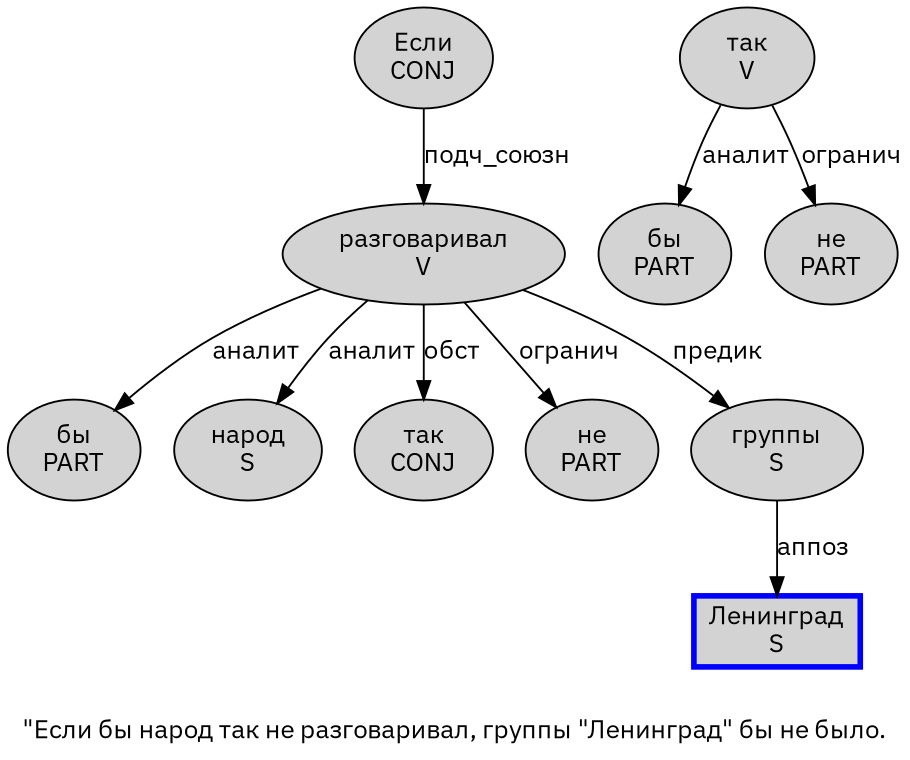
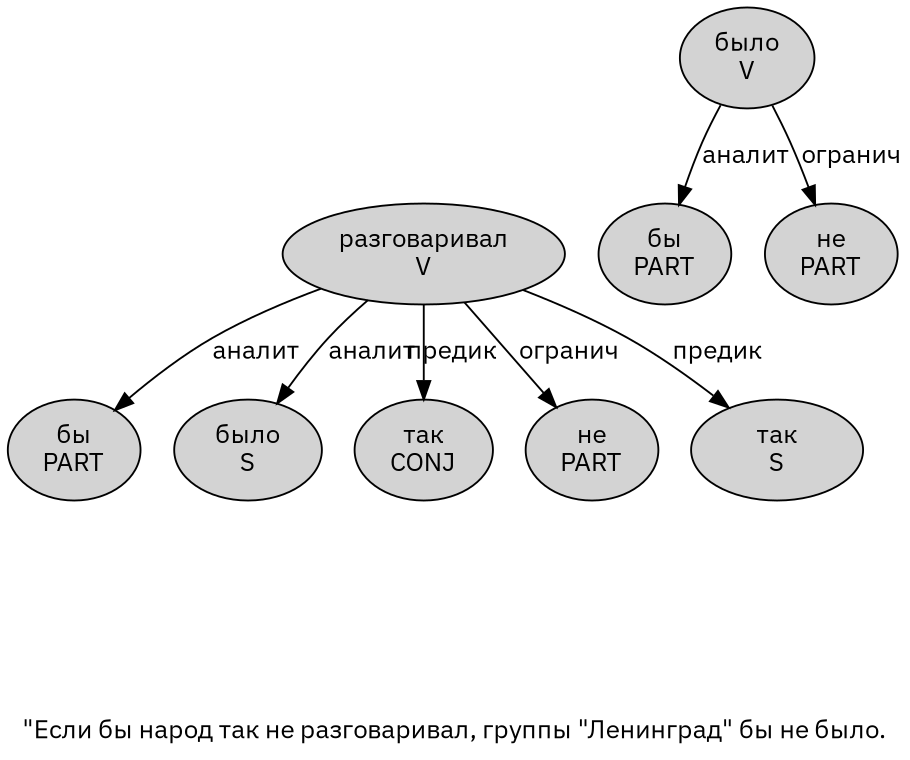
(424, 58) -> none
(747, 58) -> (747, 58)
(453, 352) -> (453, 352)
(248, 450) -> (248, 450)
(777, 450) -> (777, 450)
(777, 631) -> none
